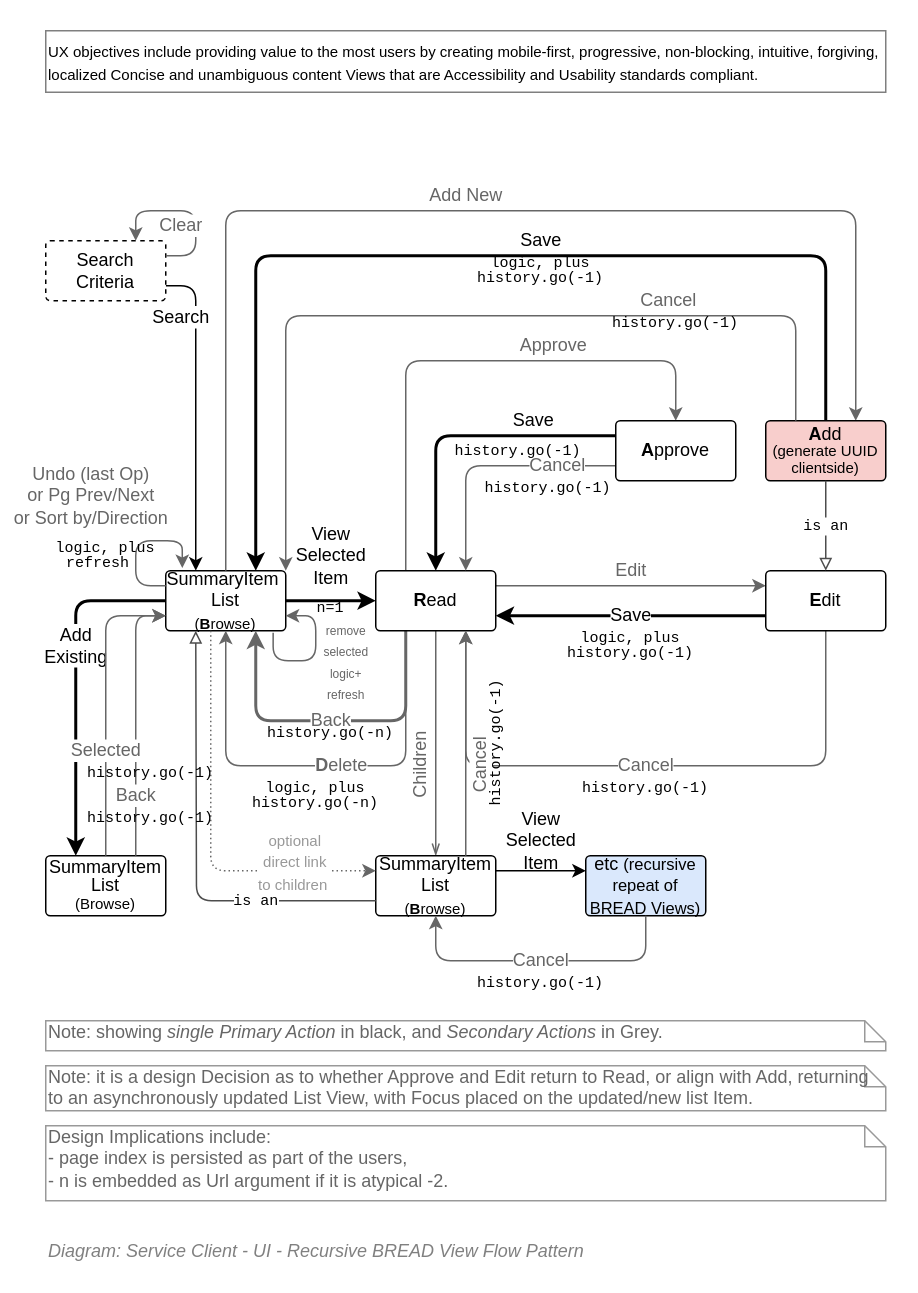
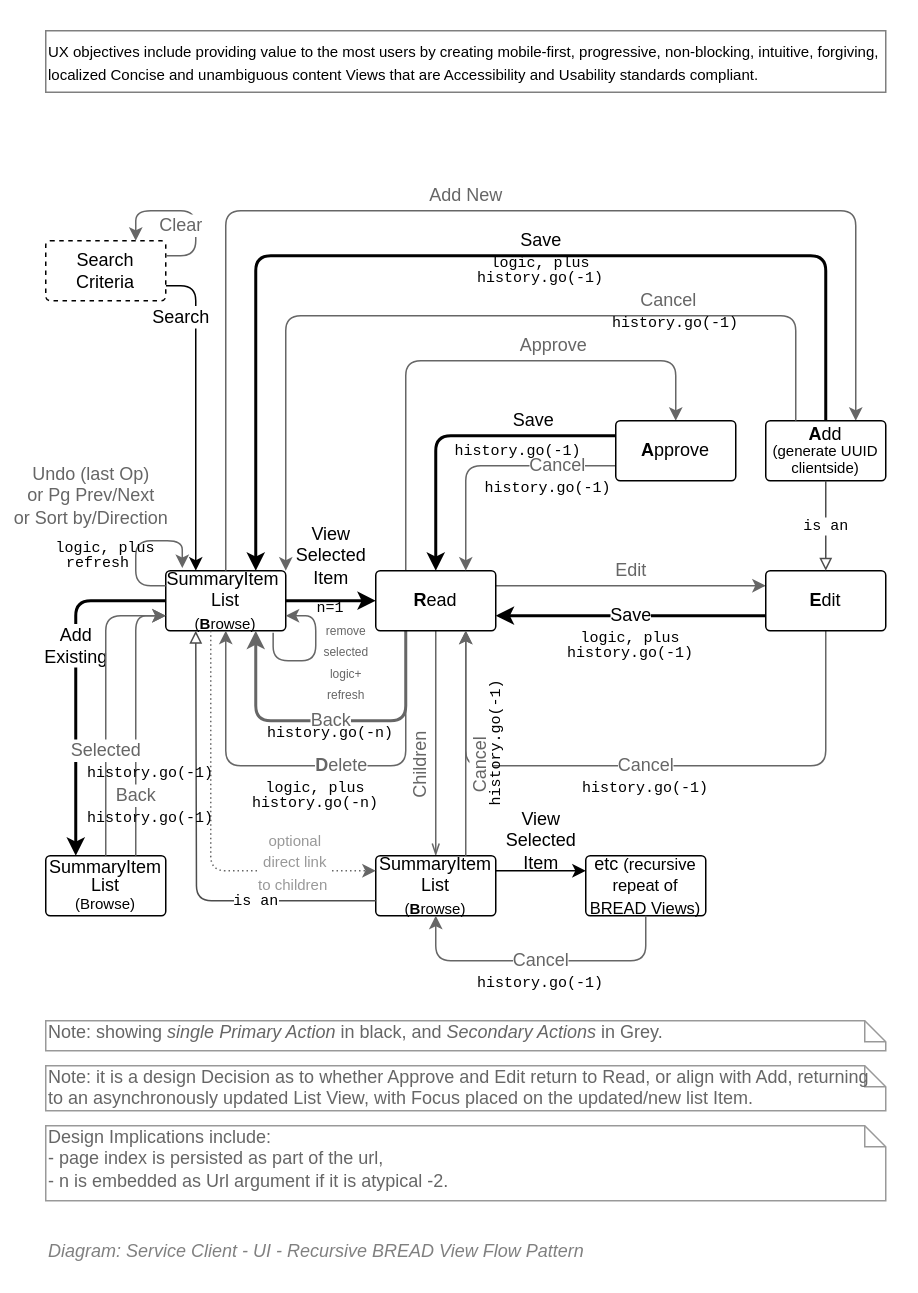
(826, 451) -> (826, 451)
(646, 886) -> (646, 886)
(271, 1160) -> (271, 1160)
